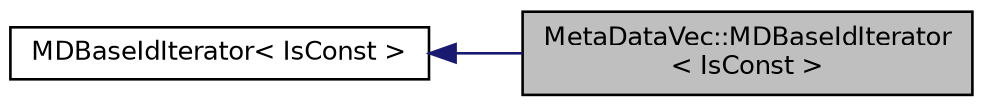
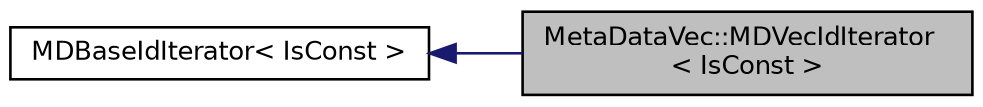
(747, 53) -> (747, 53)
